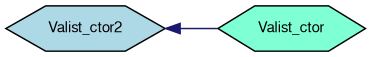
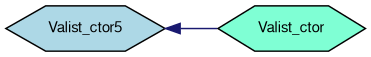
(85, 29) -> (85, 29)
